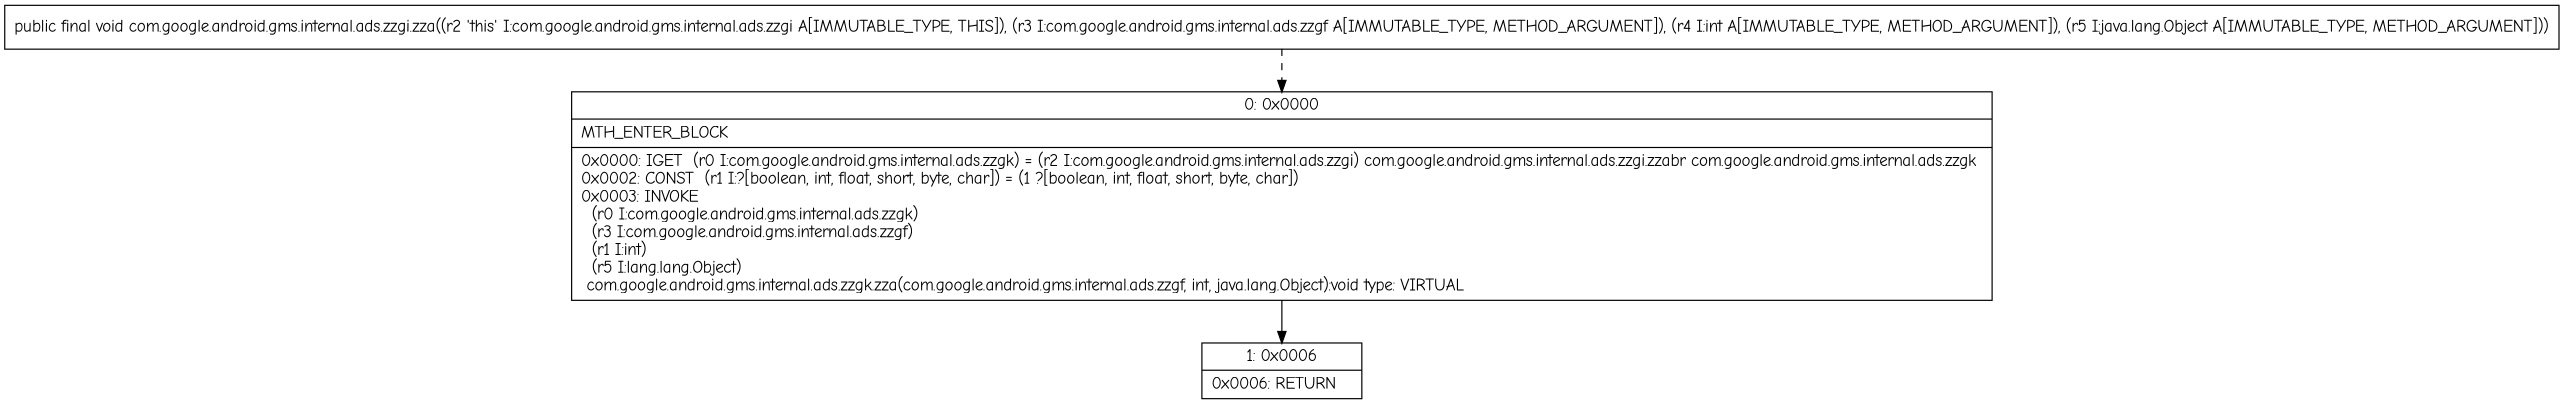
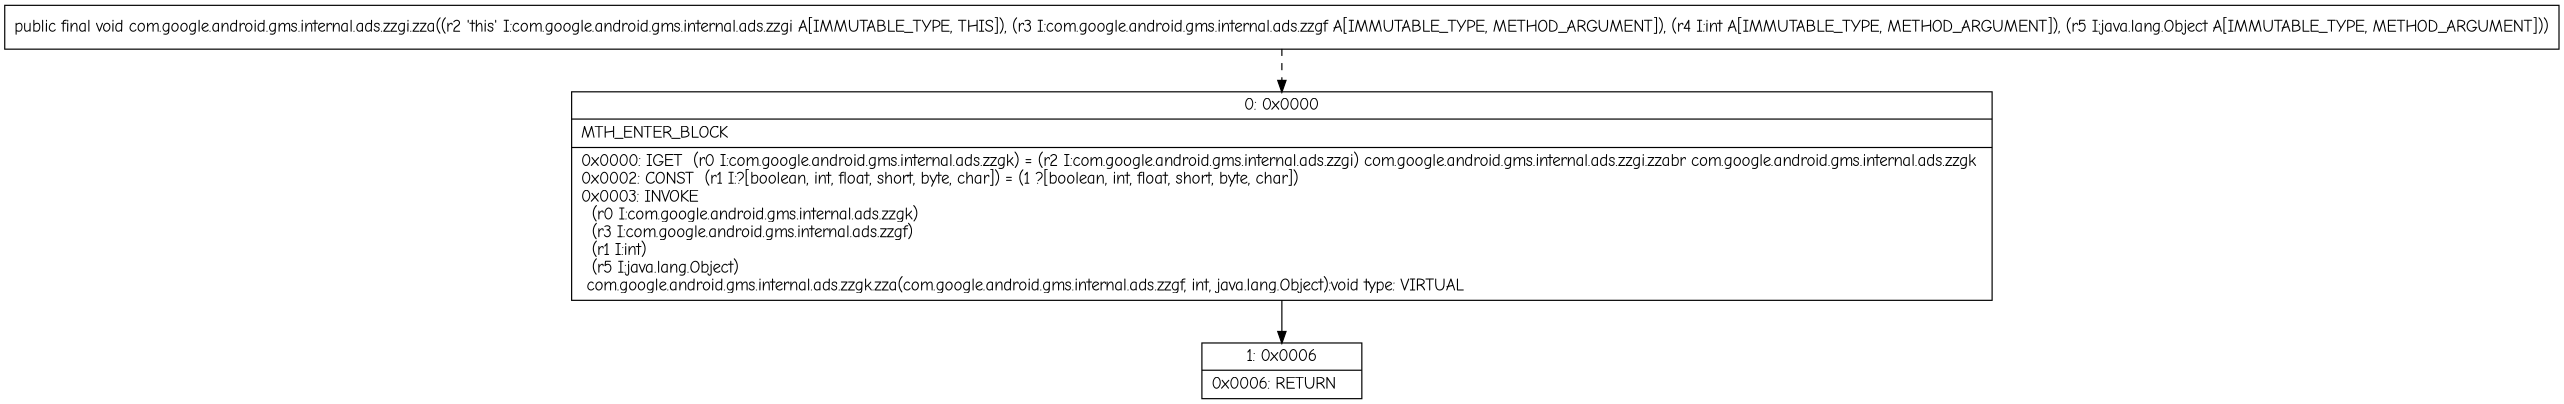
(662, 268) -> (660, 268)
